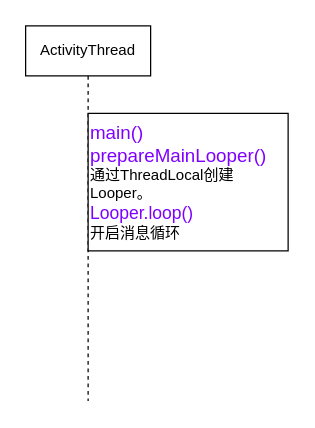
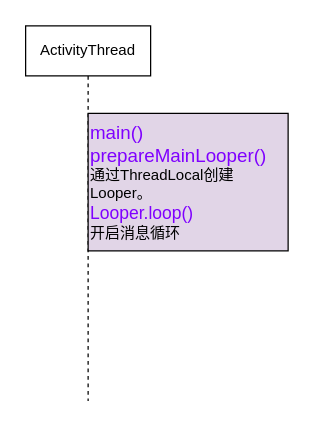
(188, 182) -> (188, 182)
